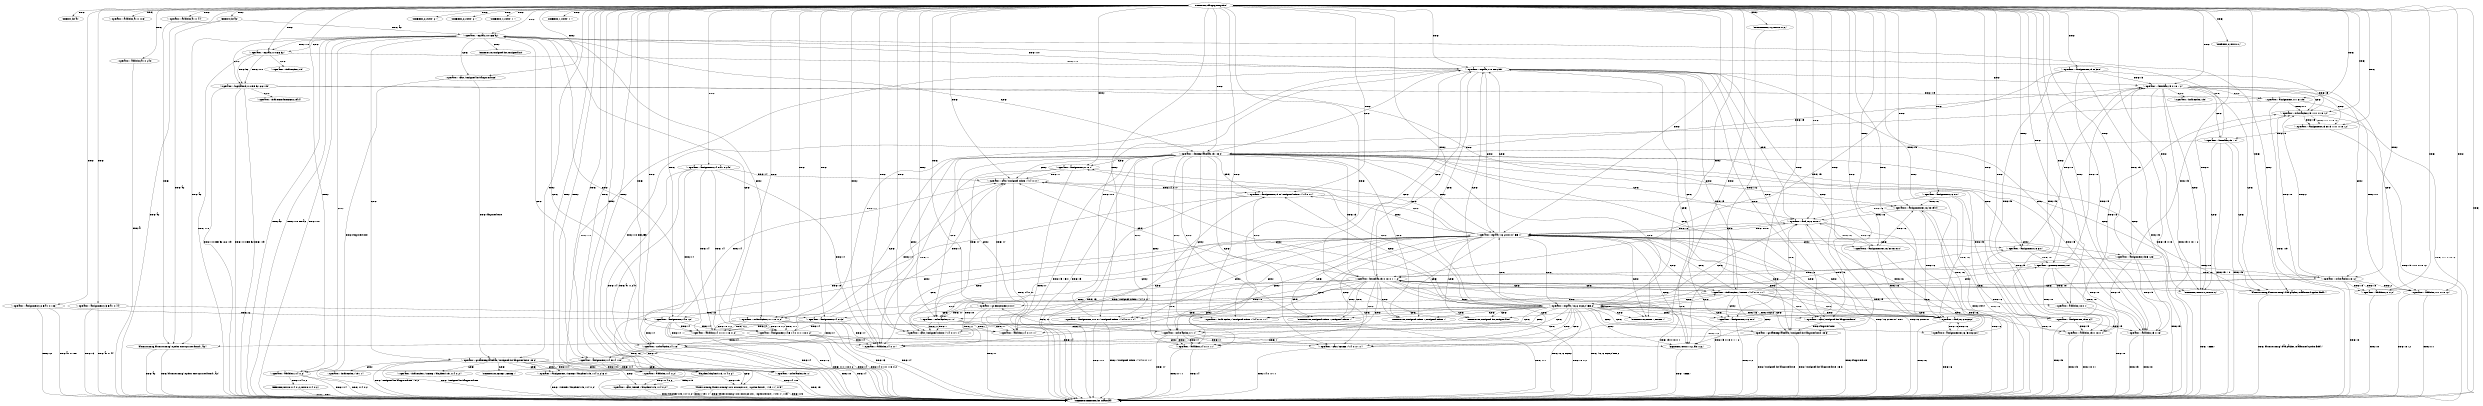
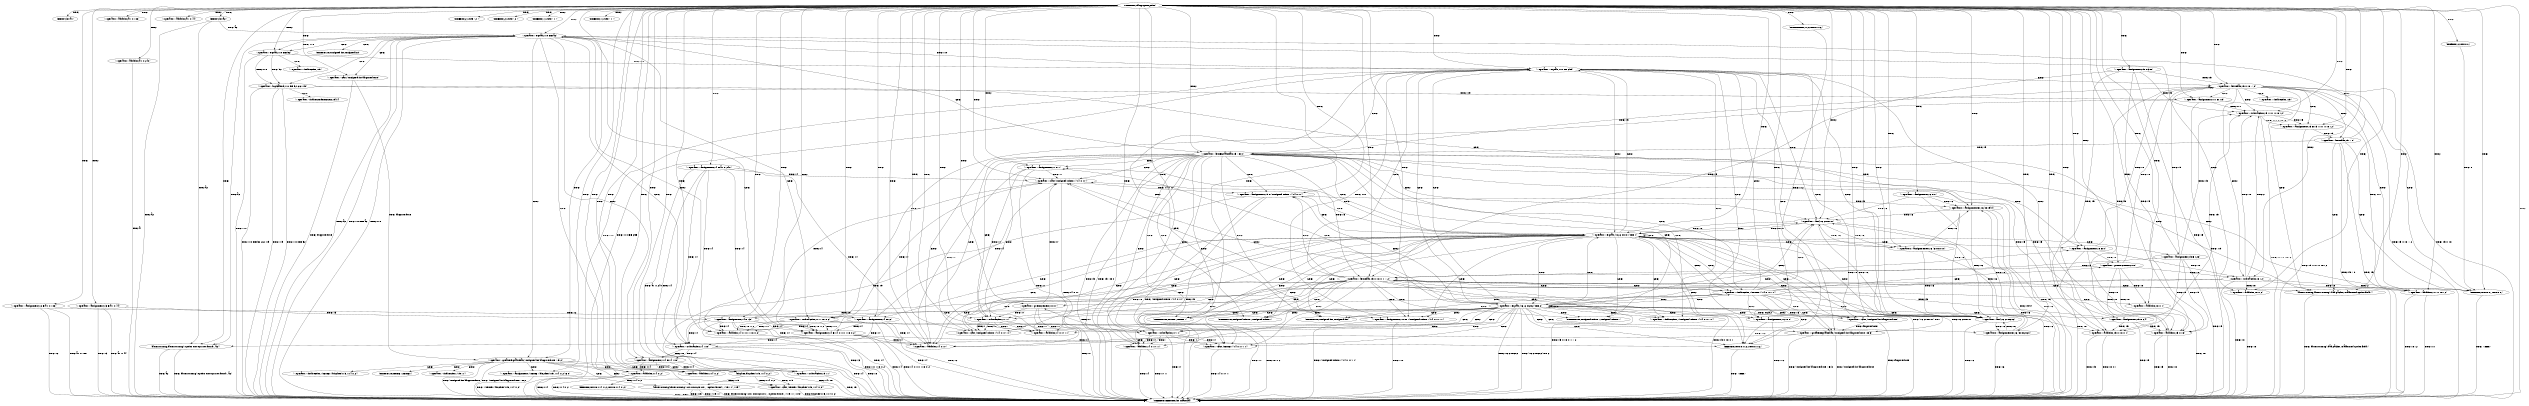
(1661, 11) -> none
(1687, 347) -> (1743, 347)
